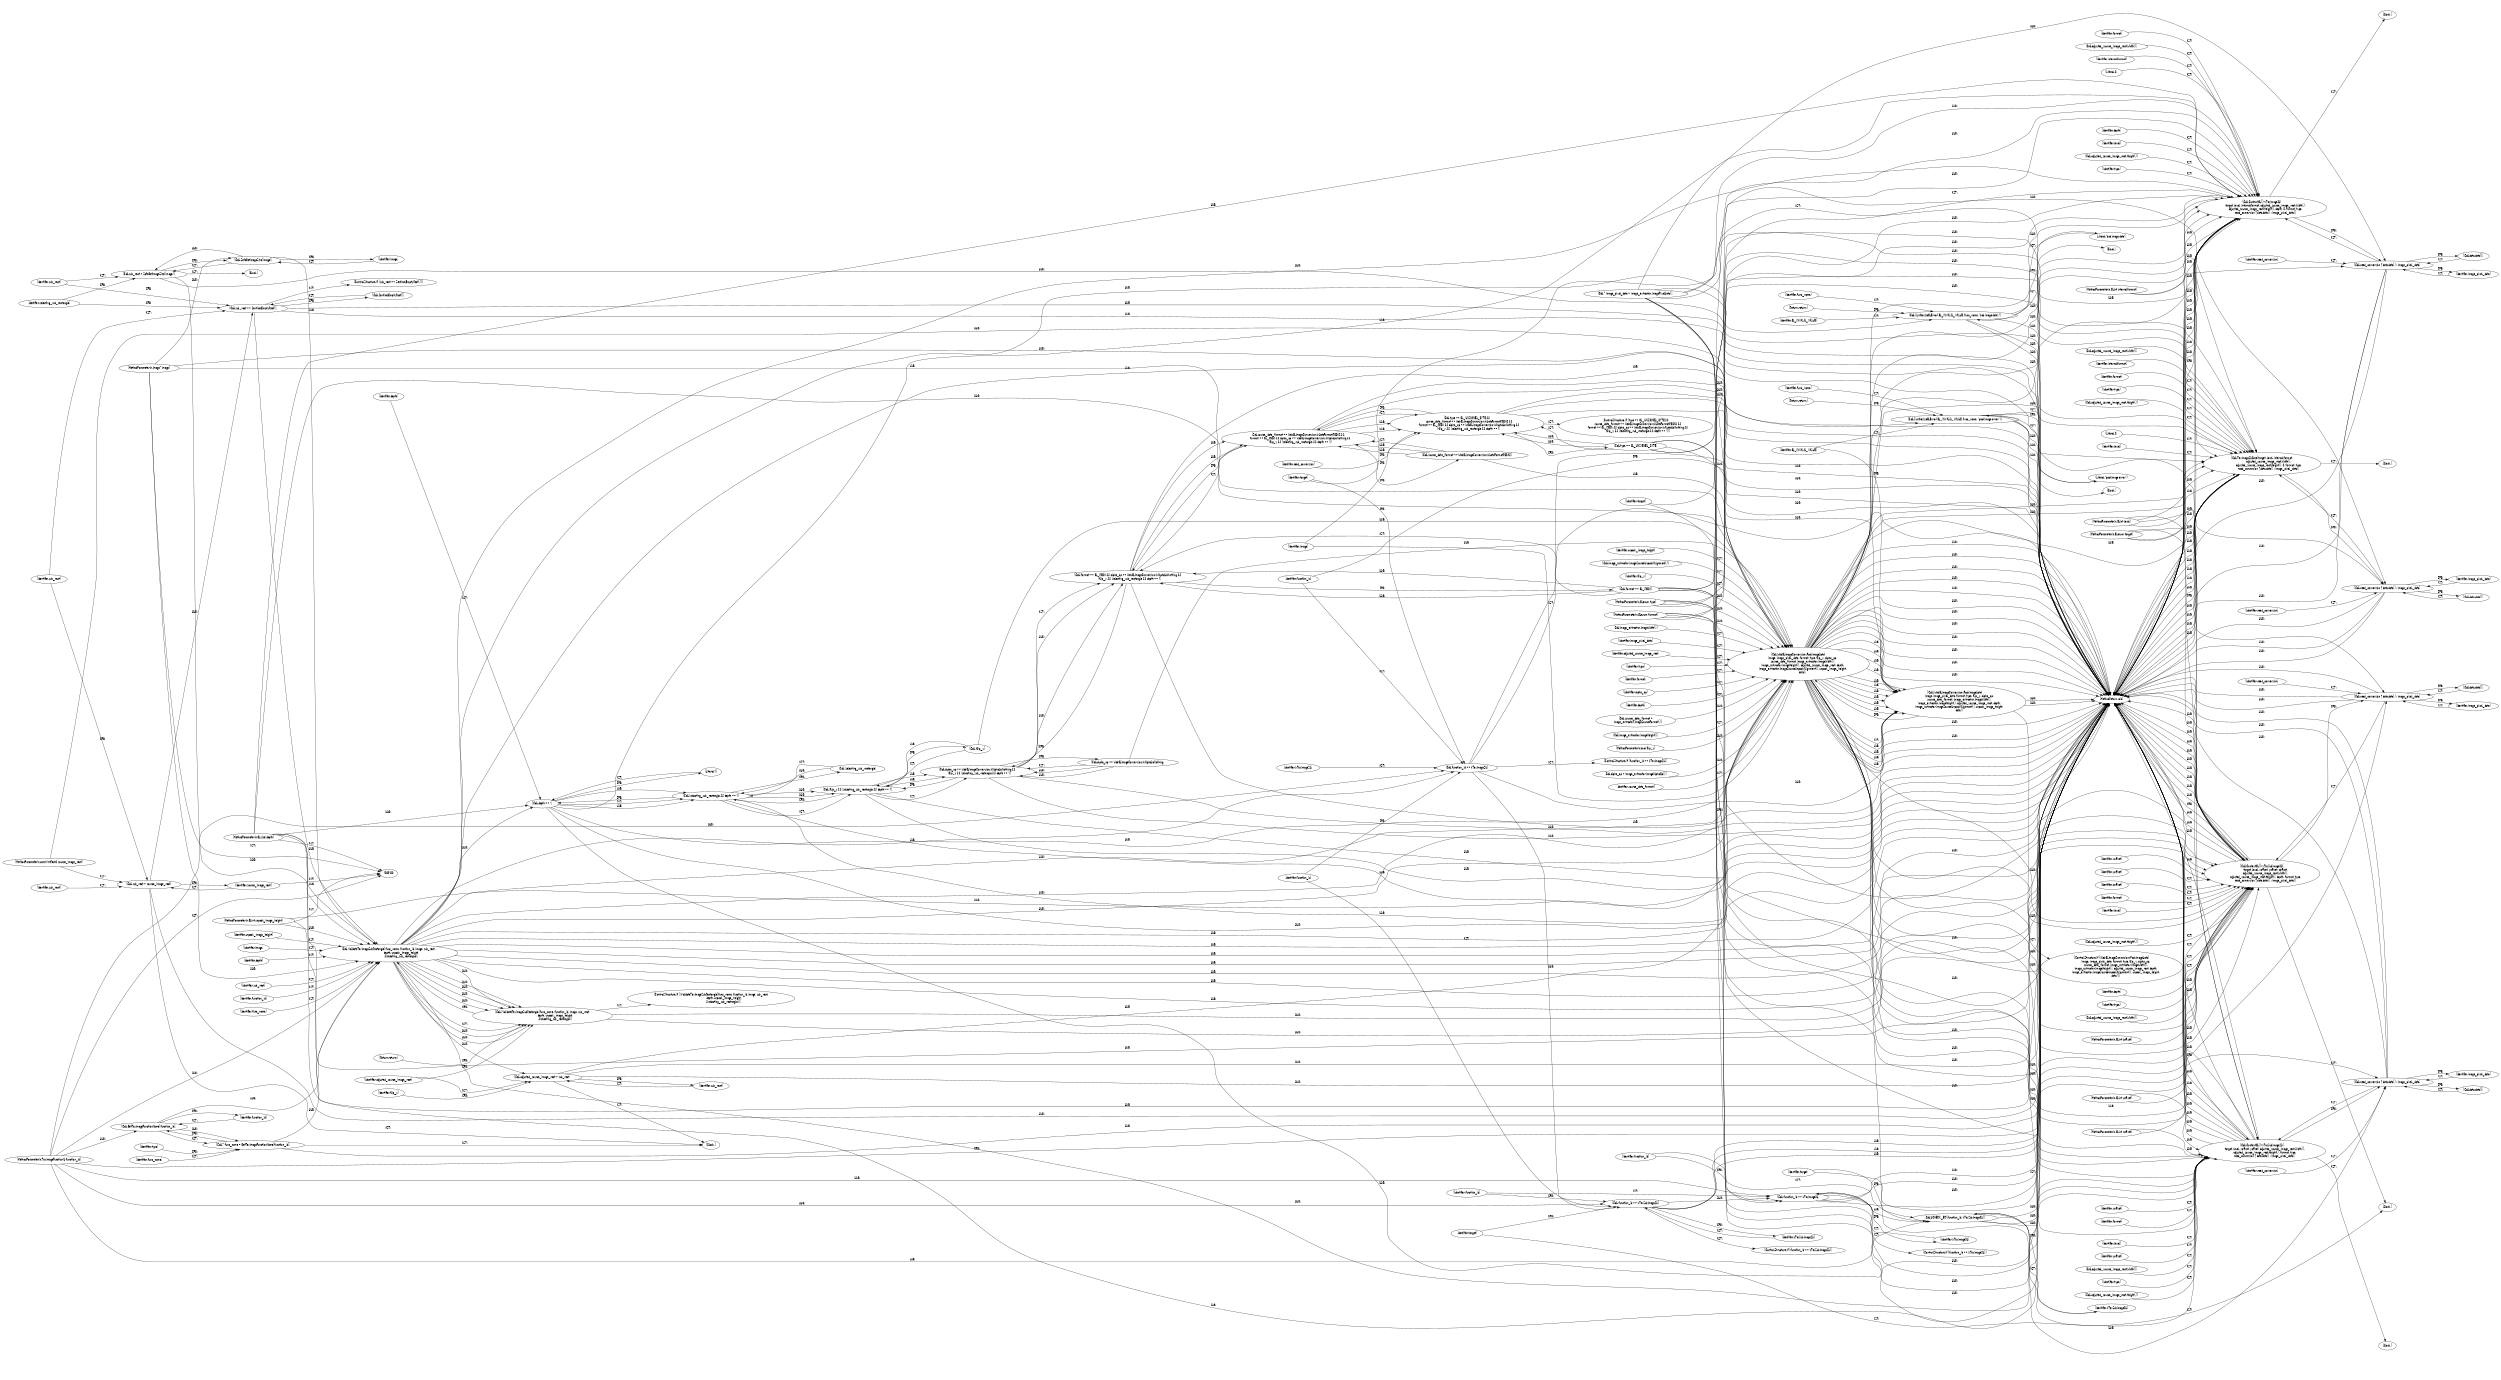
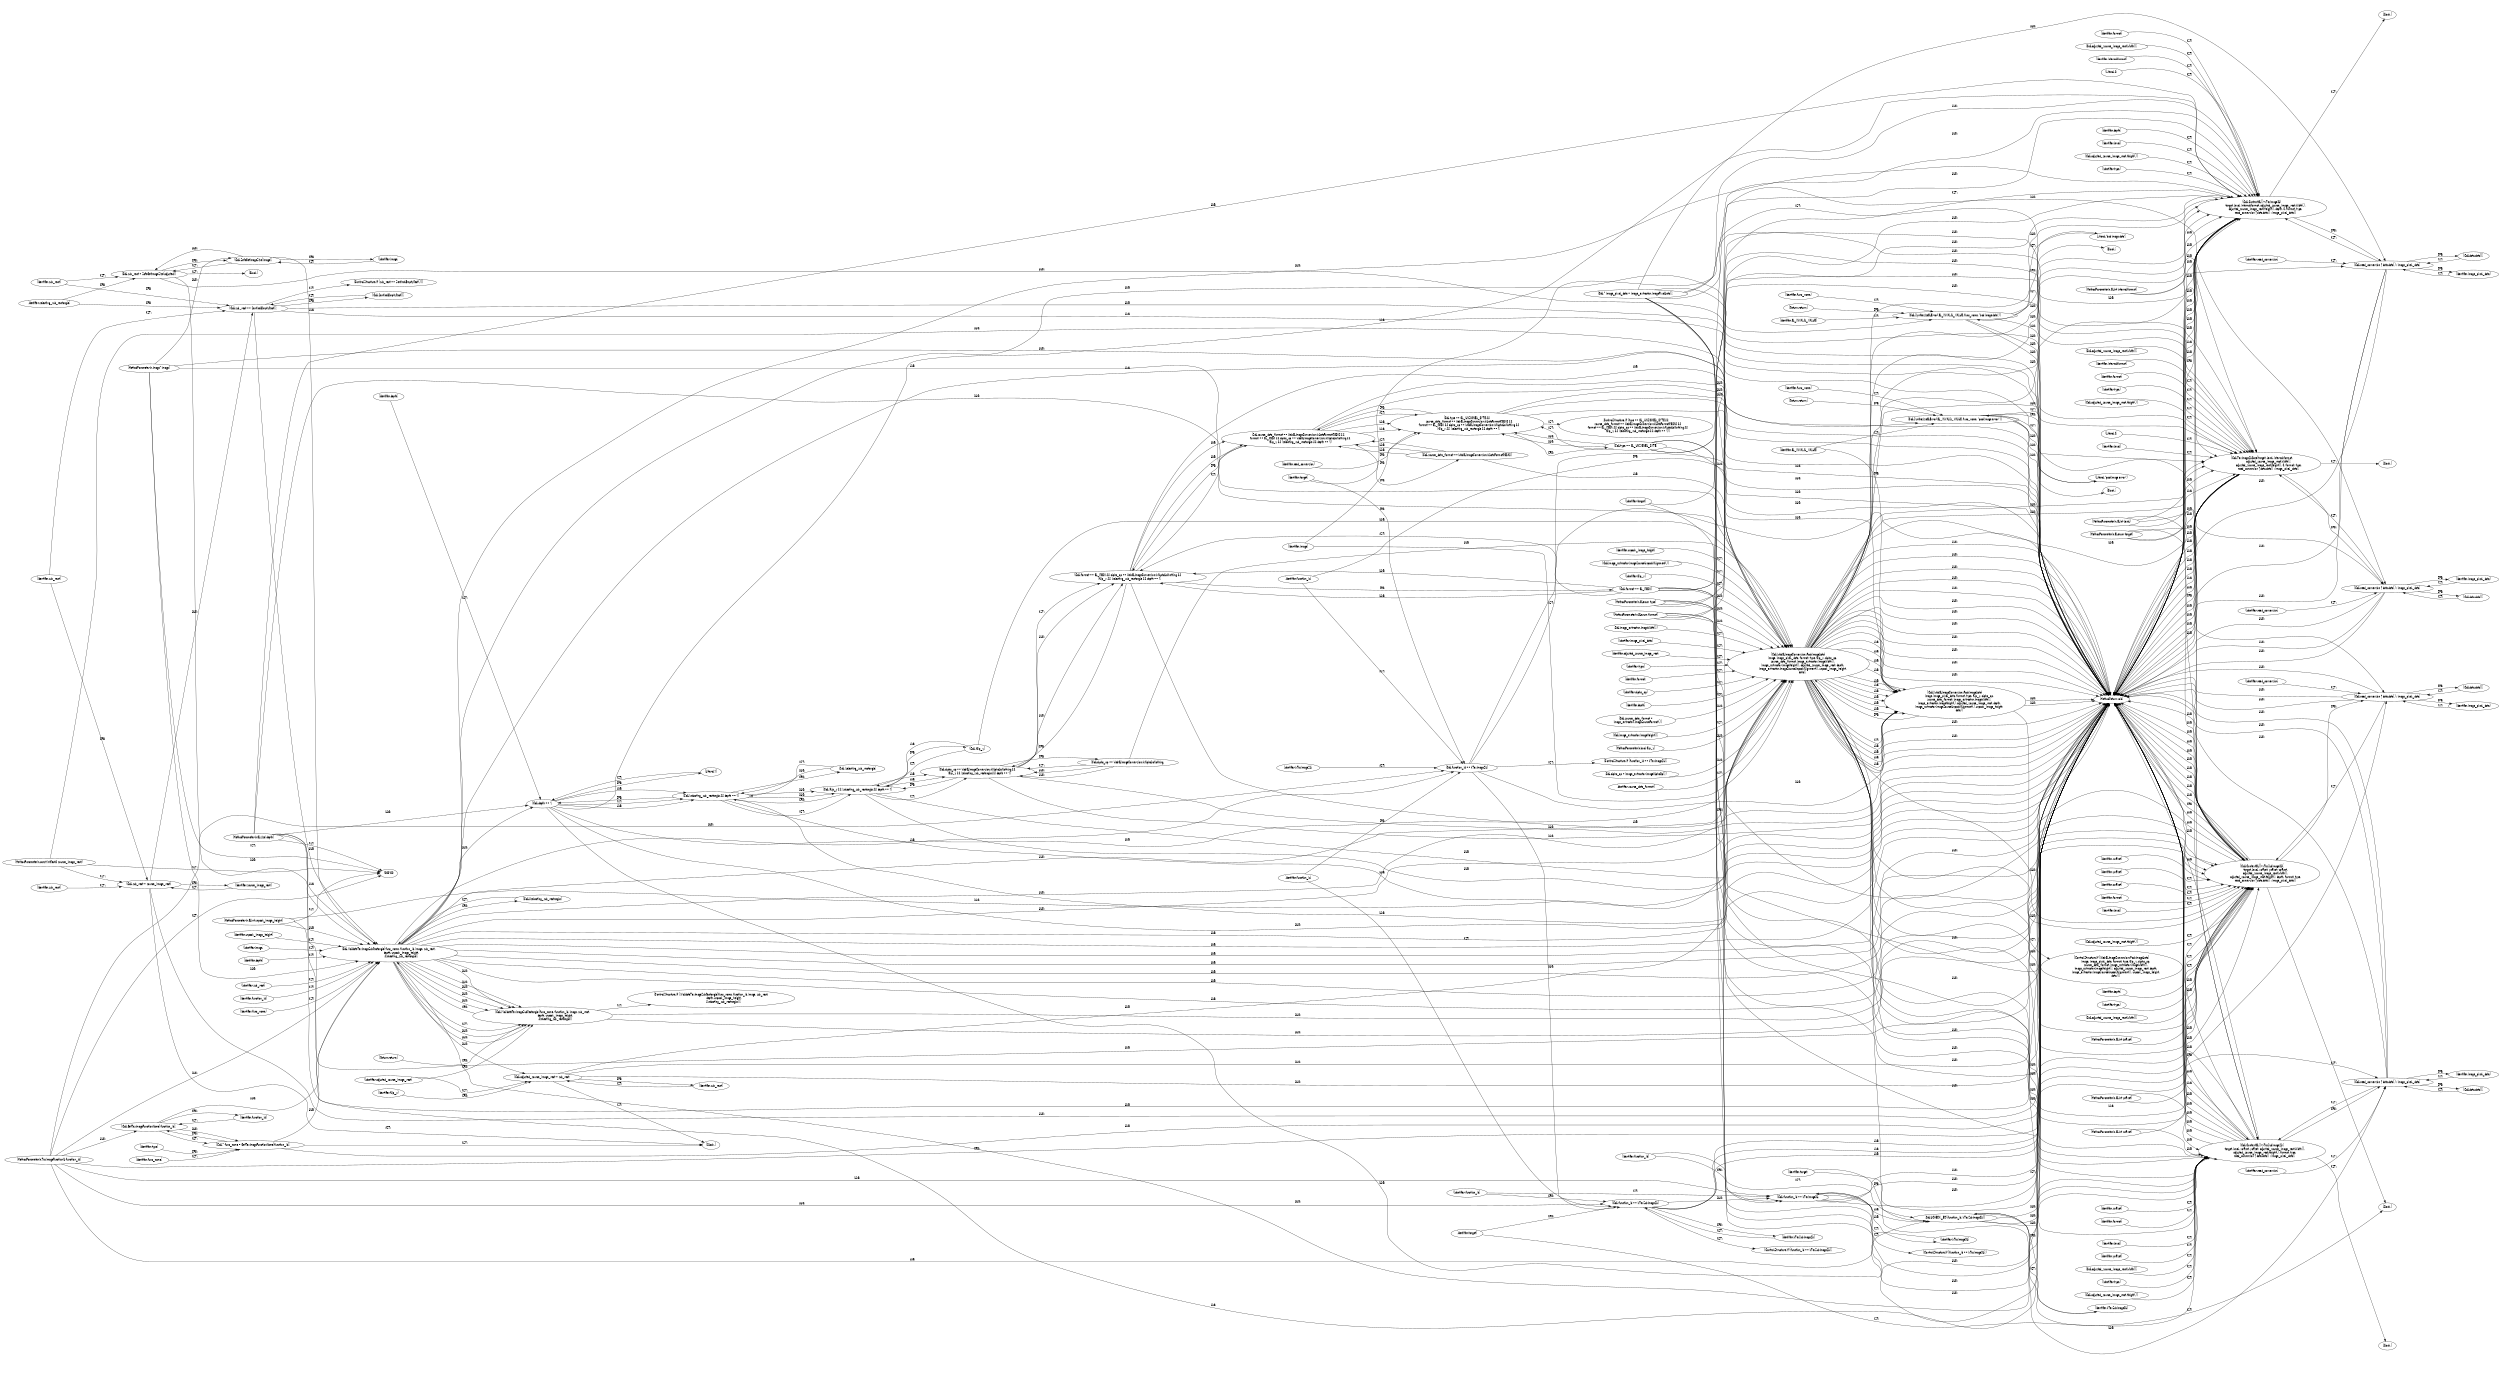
(149, 274) -> (149, 274)
(328, 880) -> (233, 871)
none -> (543, 899)
(1877, 1217) -> (1877, 1217)
